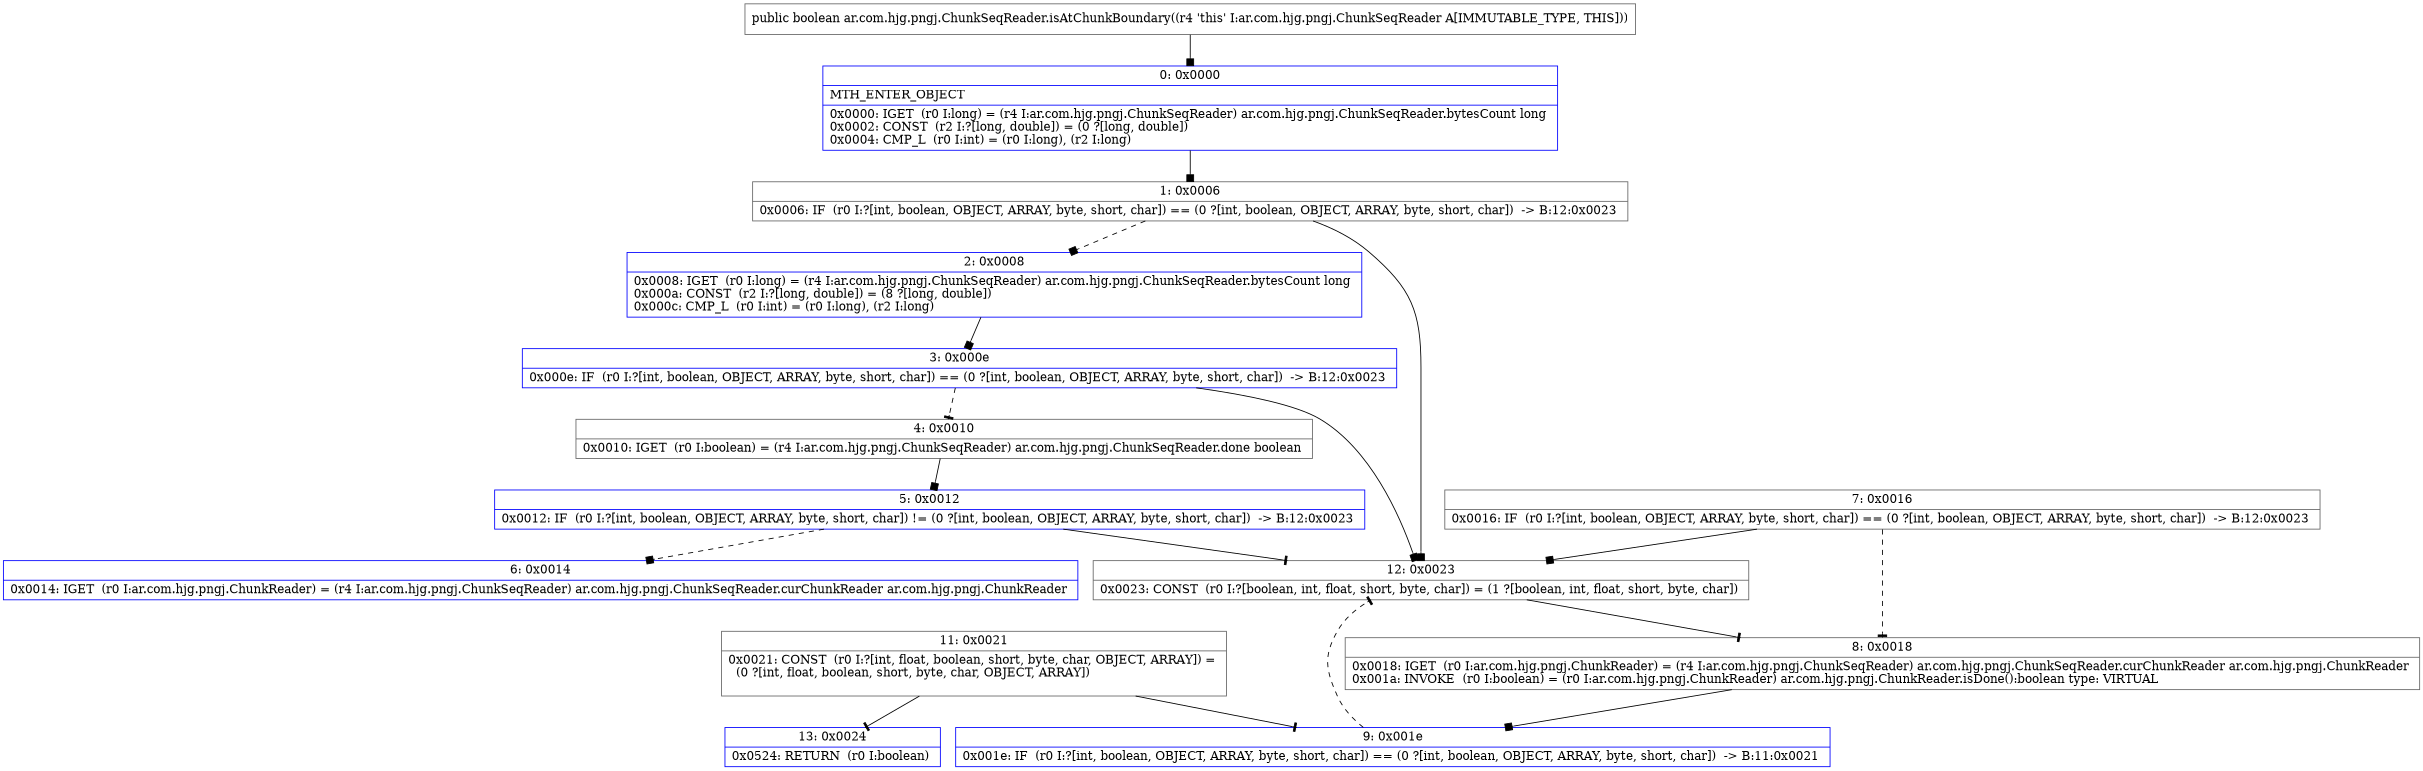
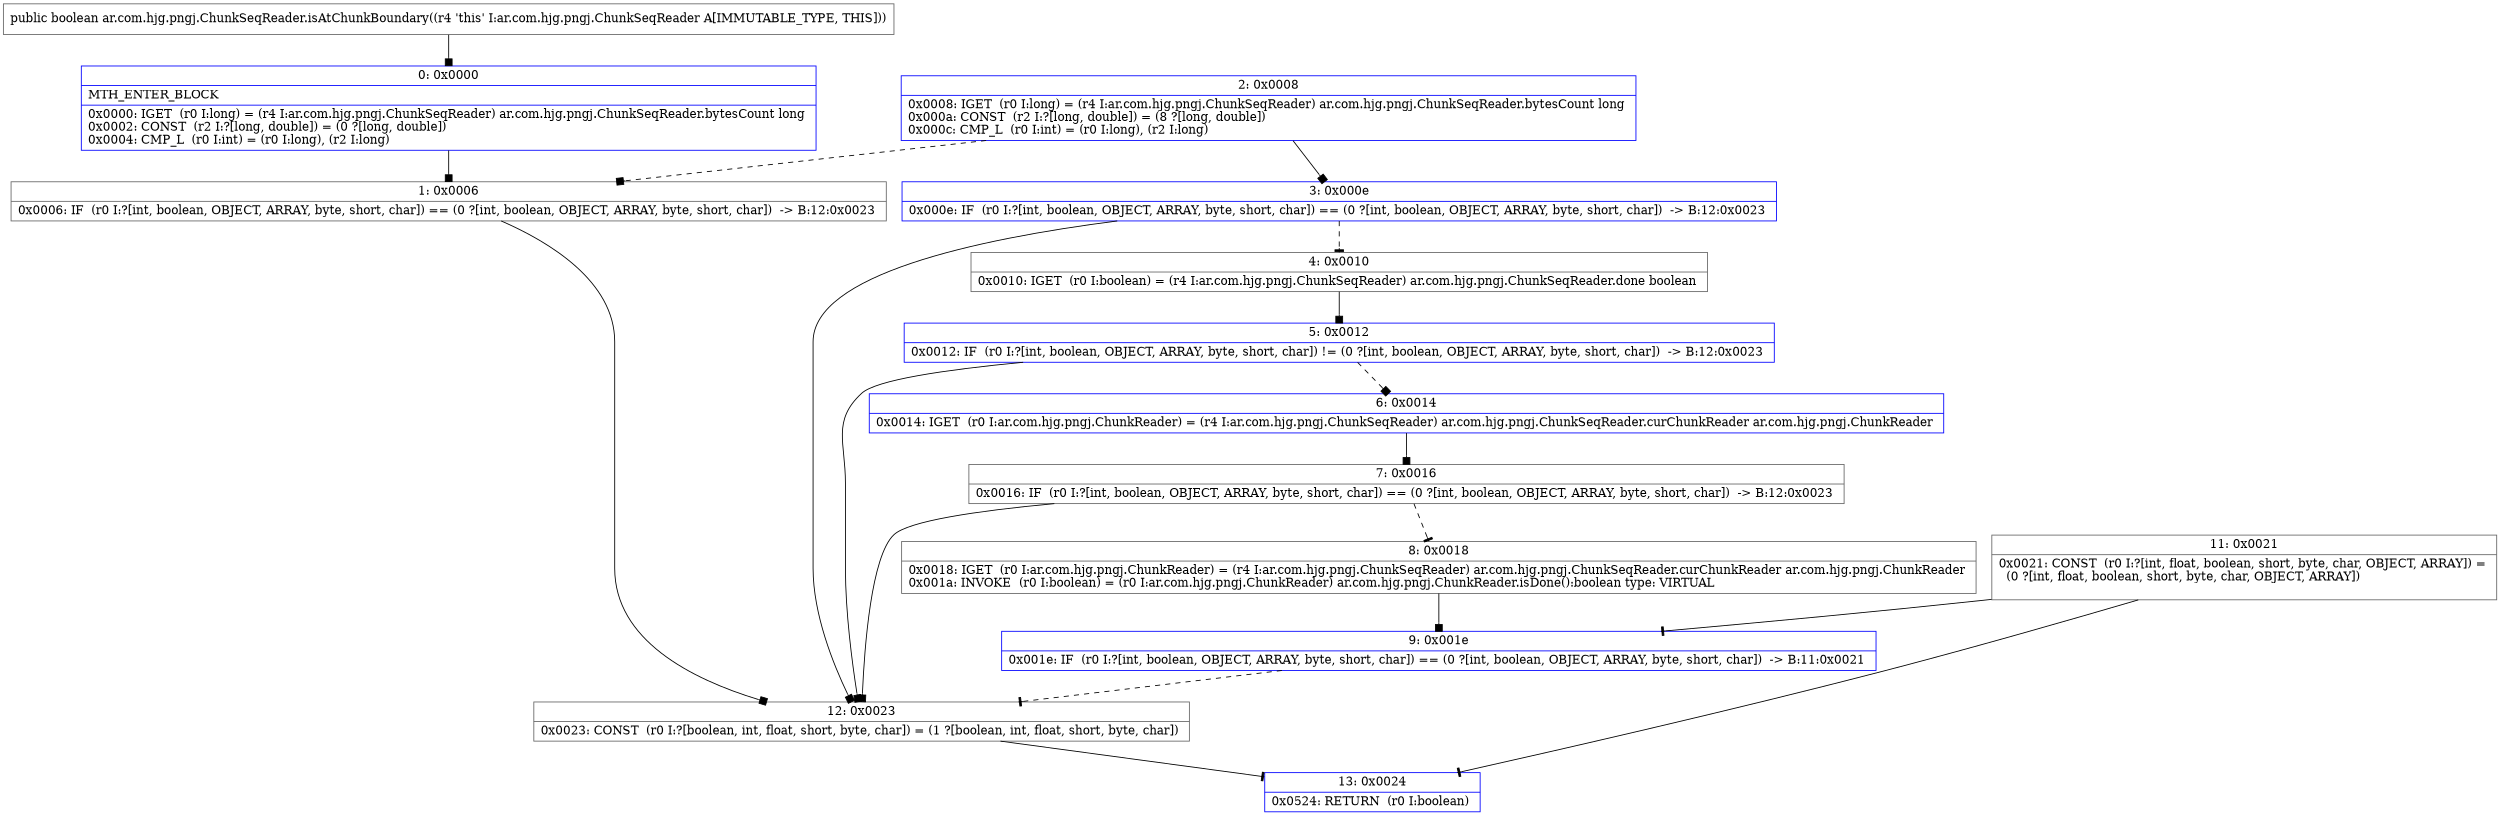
(897, 95) -> (154, 95)
(1112, 235) -> (806, 161)
none -> (1406, 444)
(1173, 545) -> (844, 458)
(1631, 618) -> (1130, 759)
